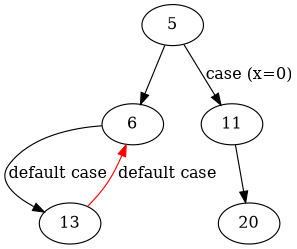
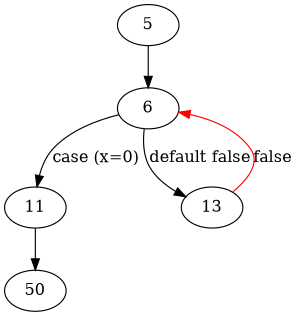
(199, 70) -> (70, 135)
(58, 174) -> (200, 158)
(168, 174) -> (273, 158)
(249, 223) -> (35, 291)
